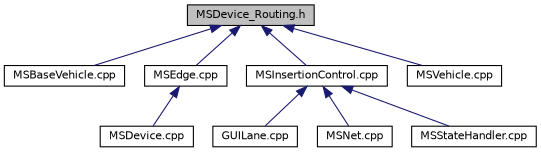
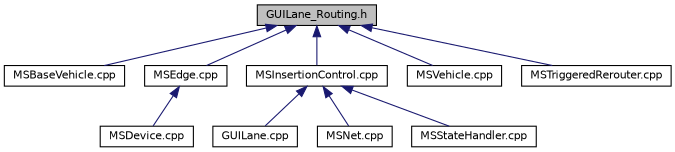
(251, 15) -> (317, 15)
none -> (596, 76)
